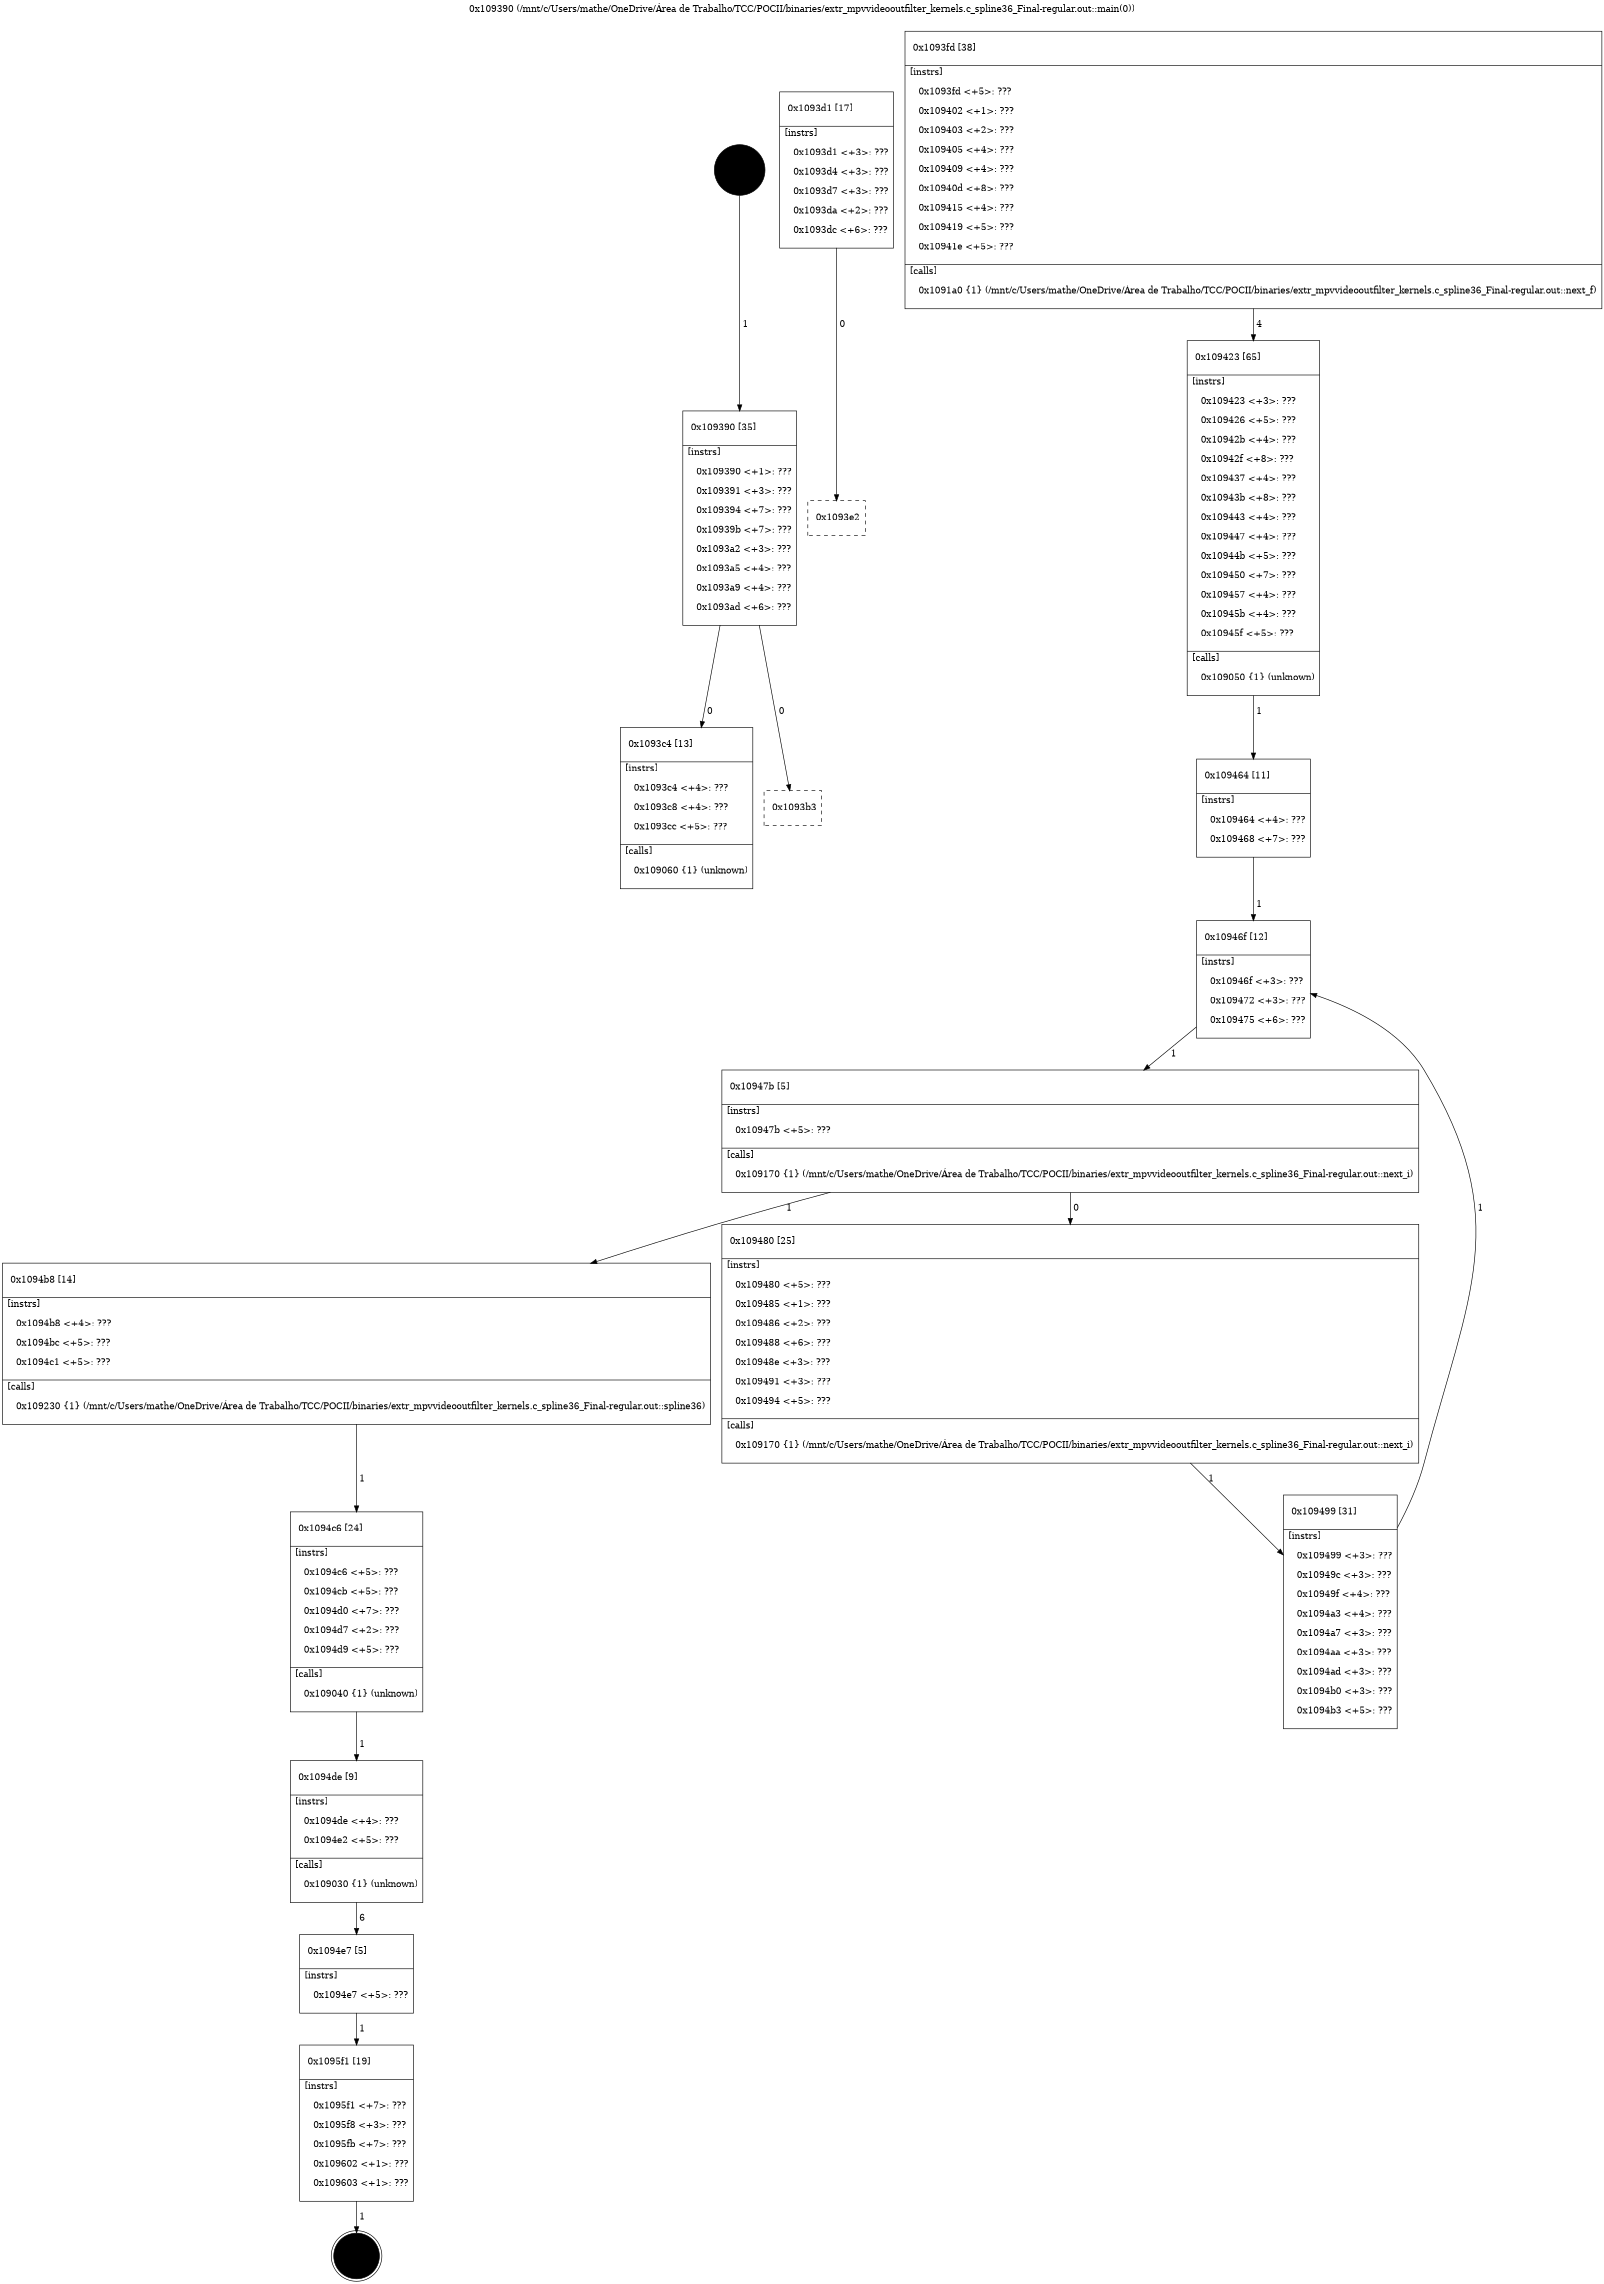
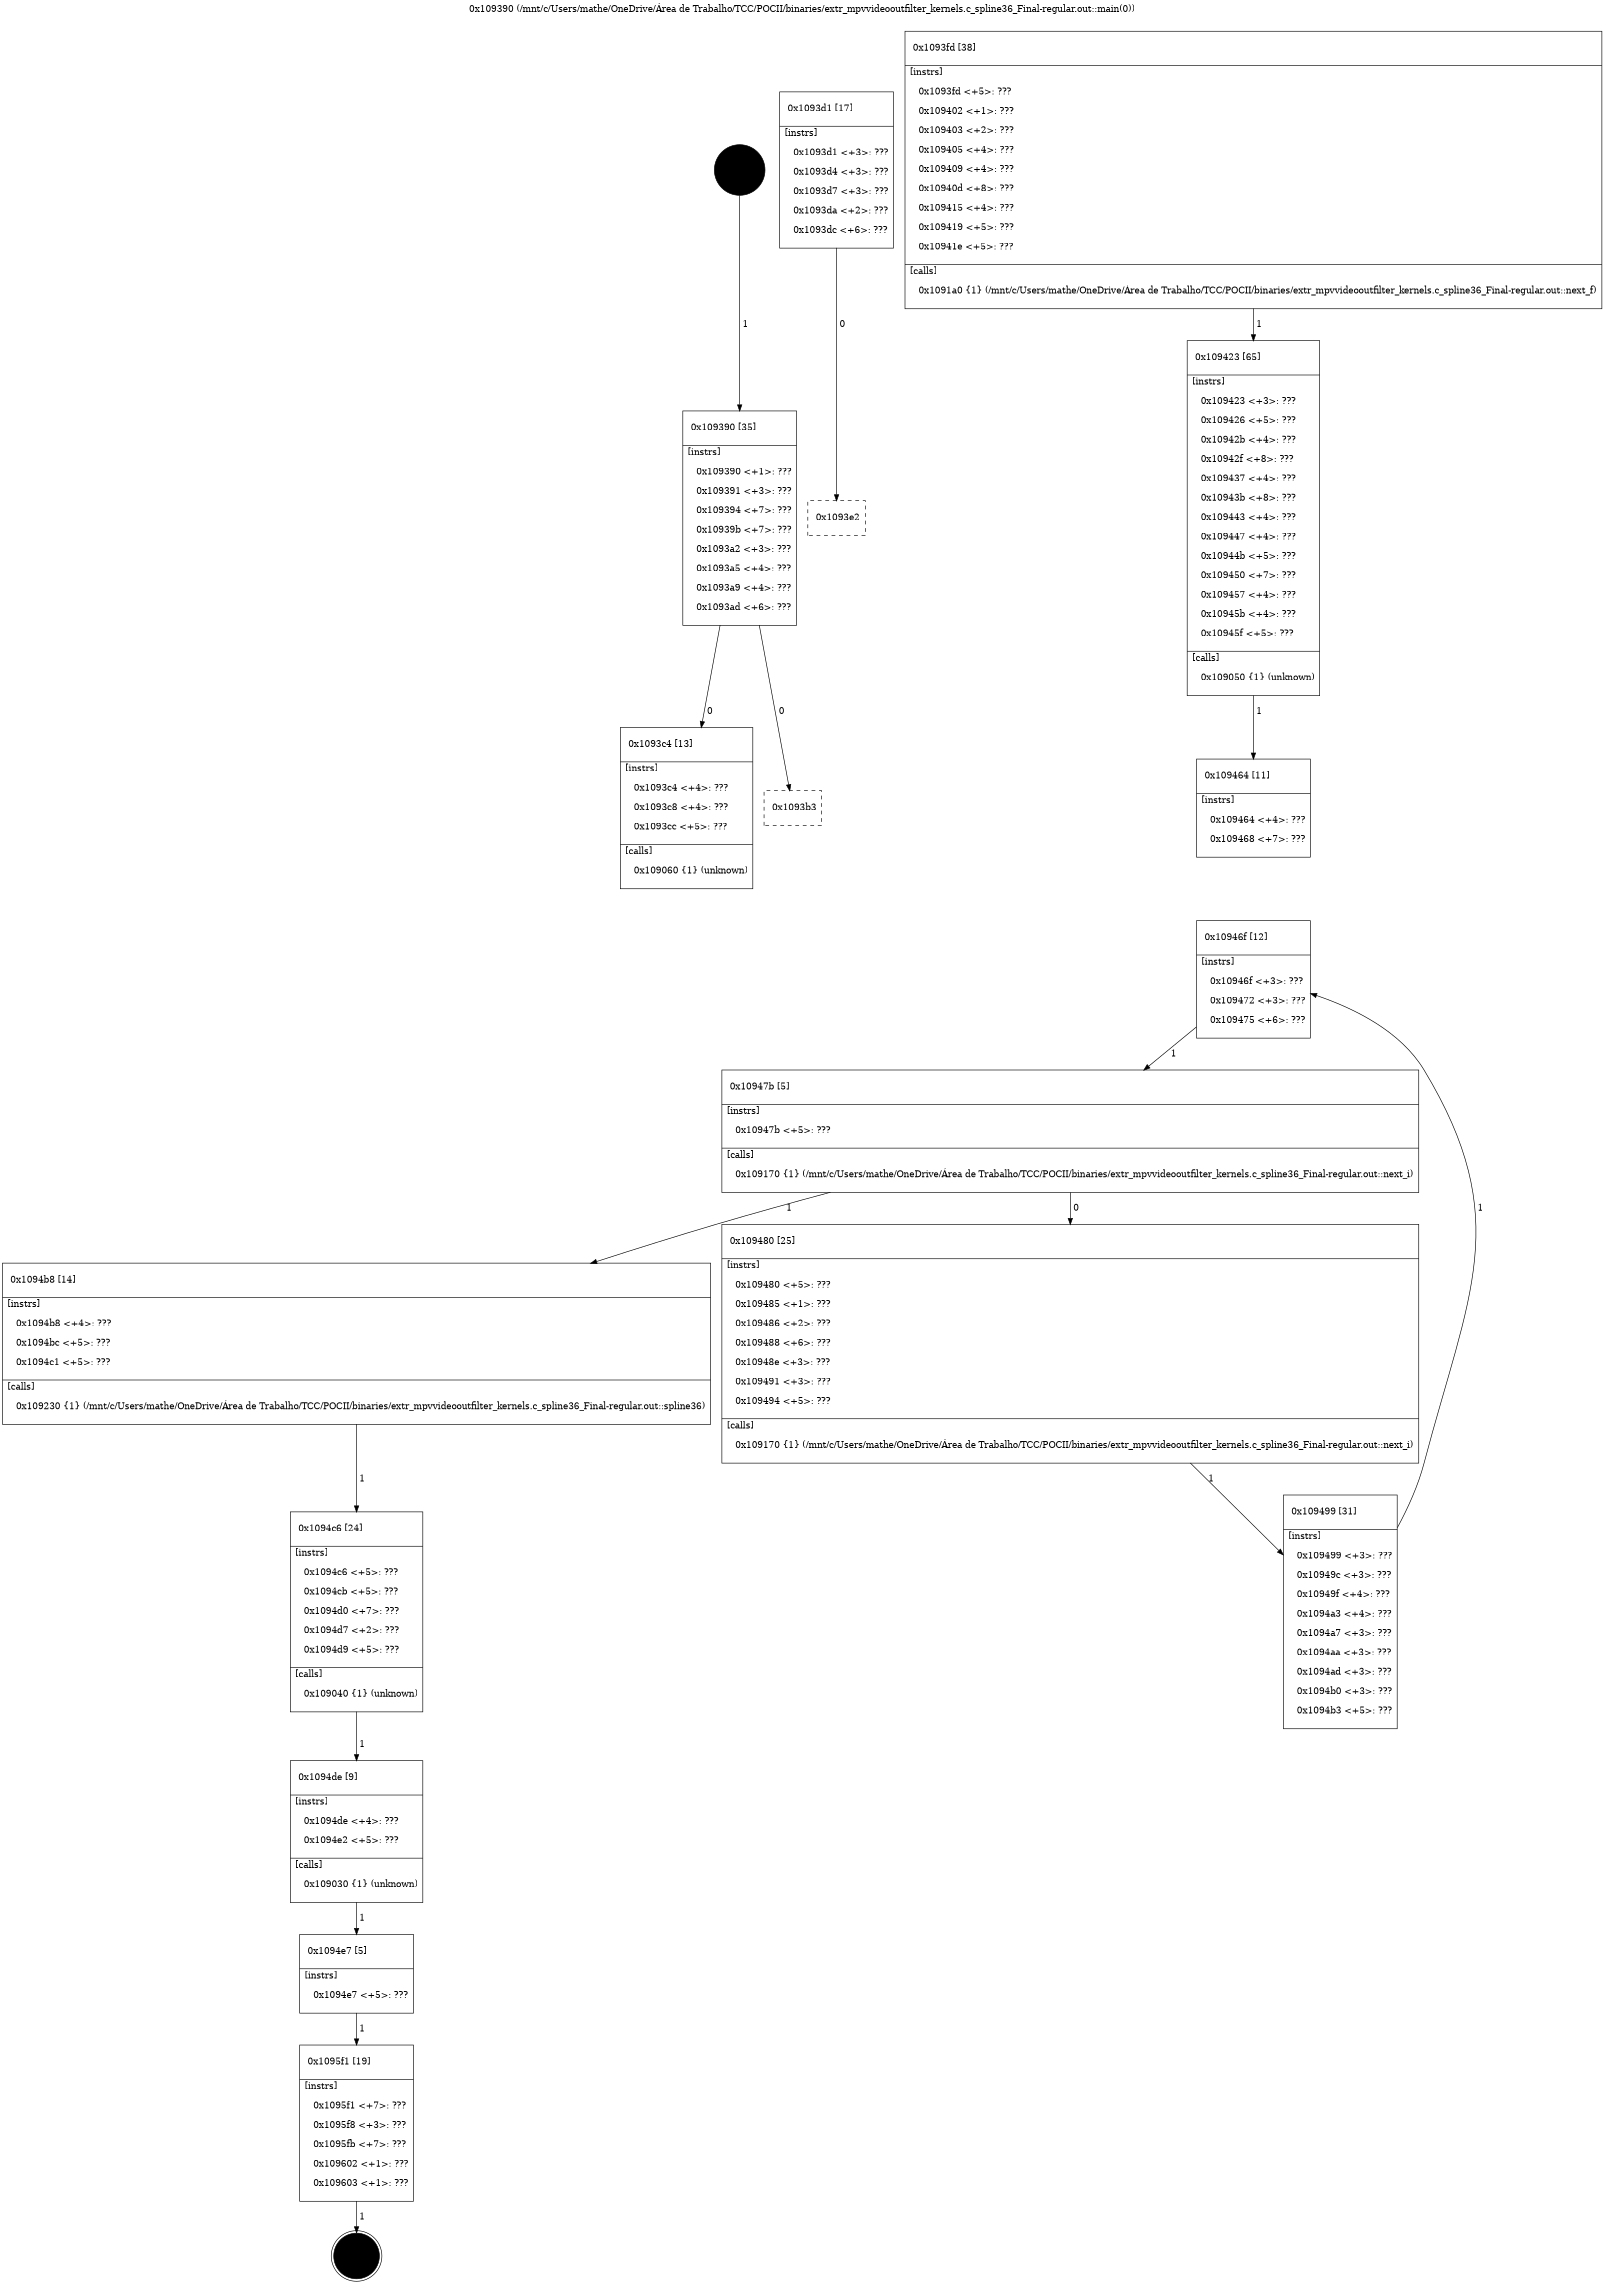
(1258, 325) -> (1258, 325)
(1253, 886) -> none
(361, 1918) -> (361, 1918)
